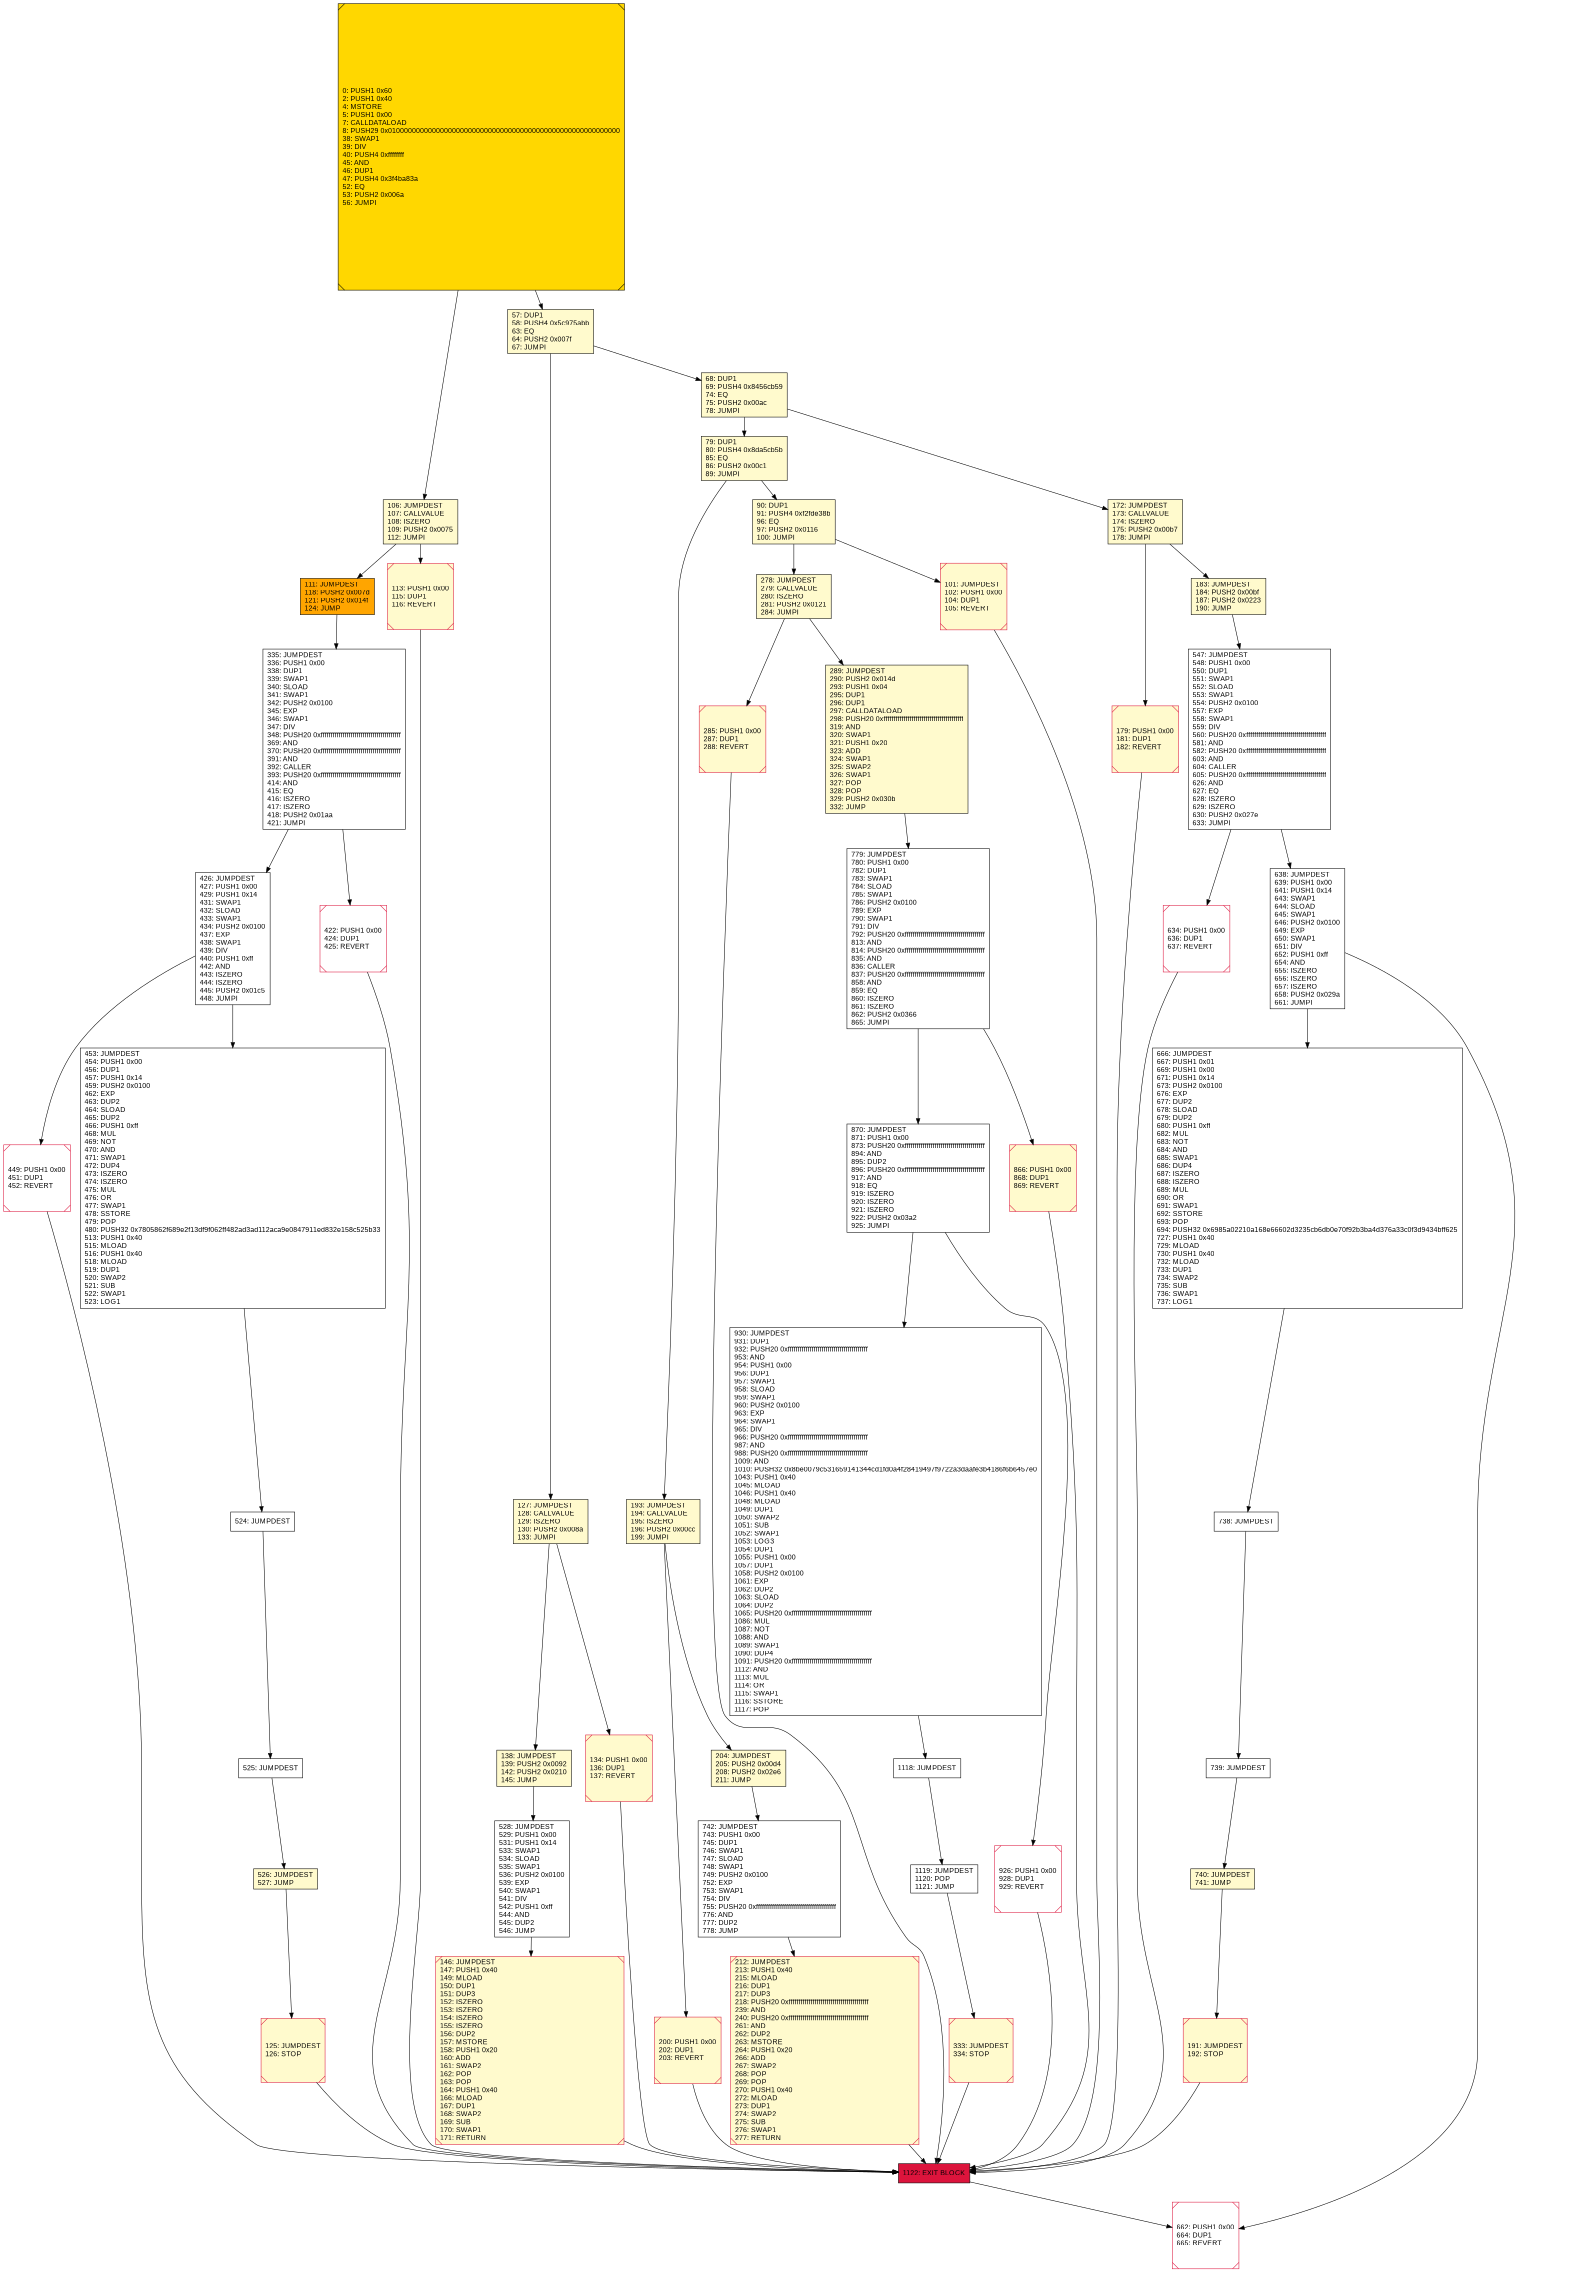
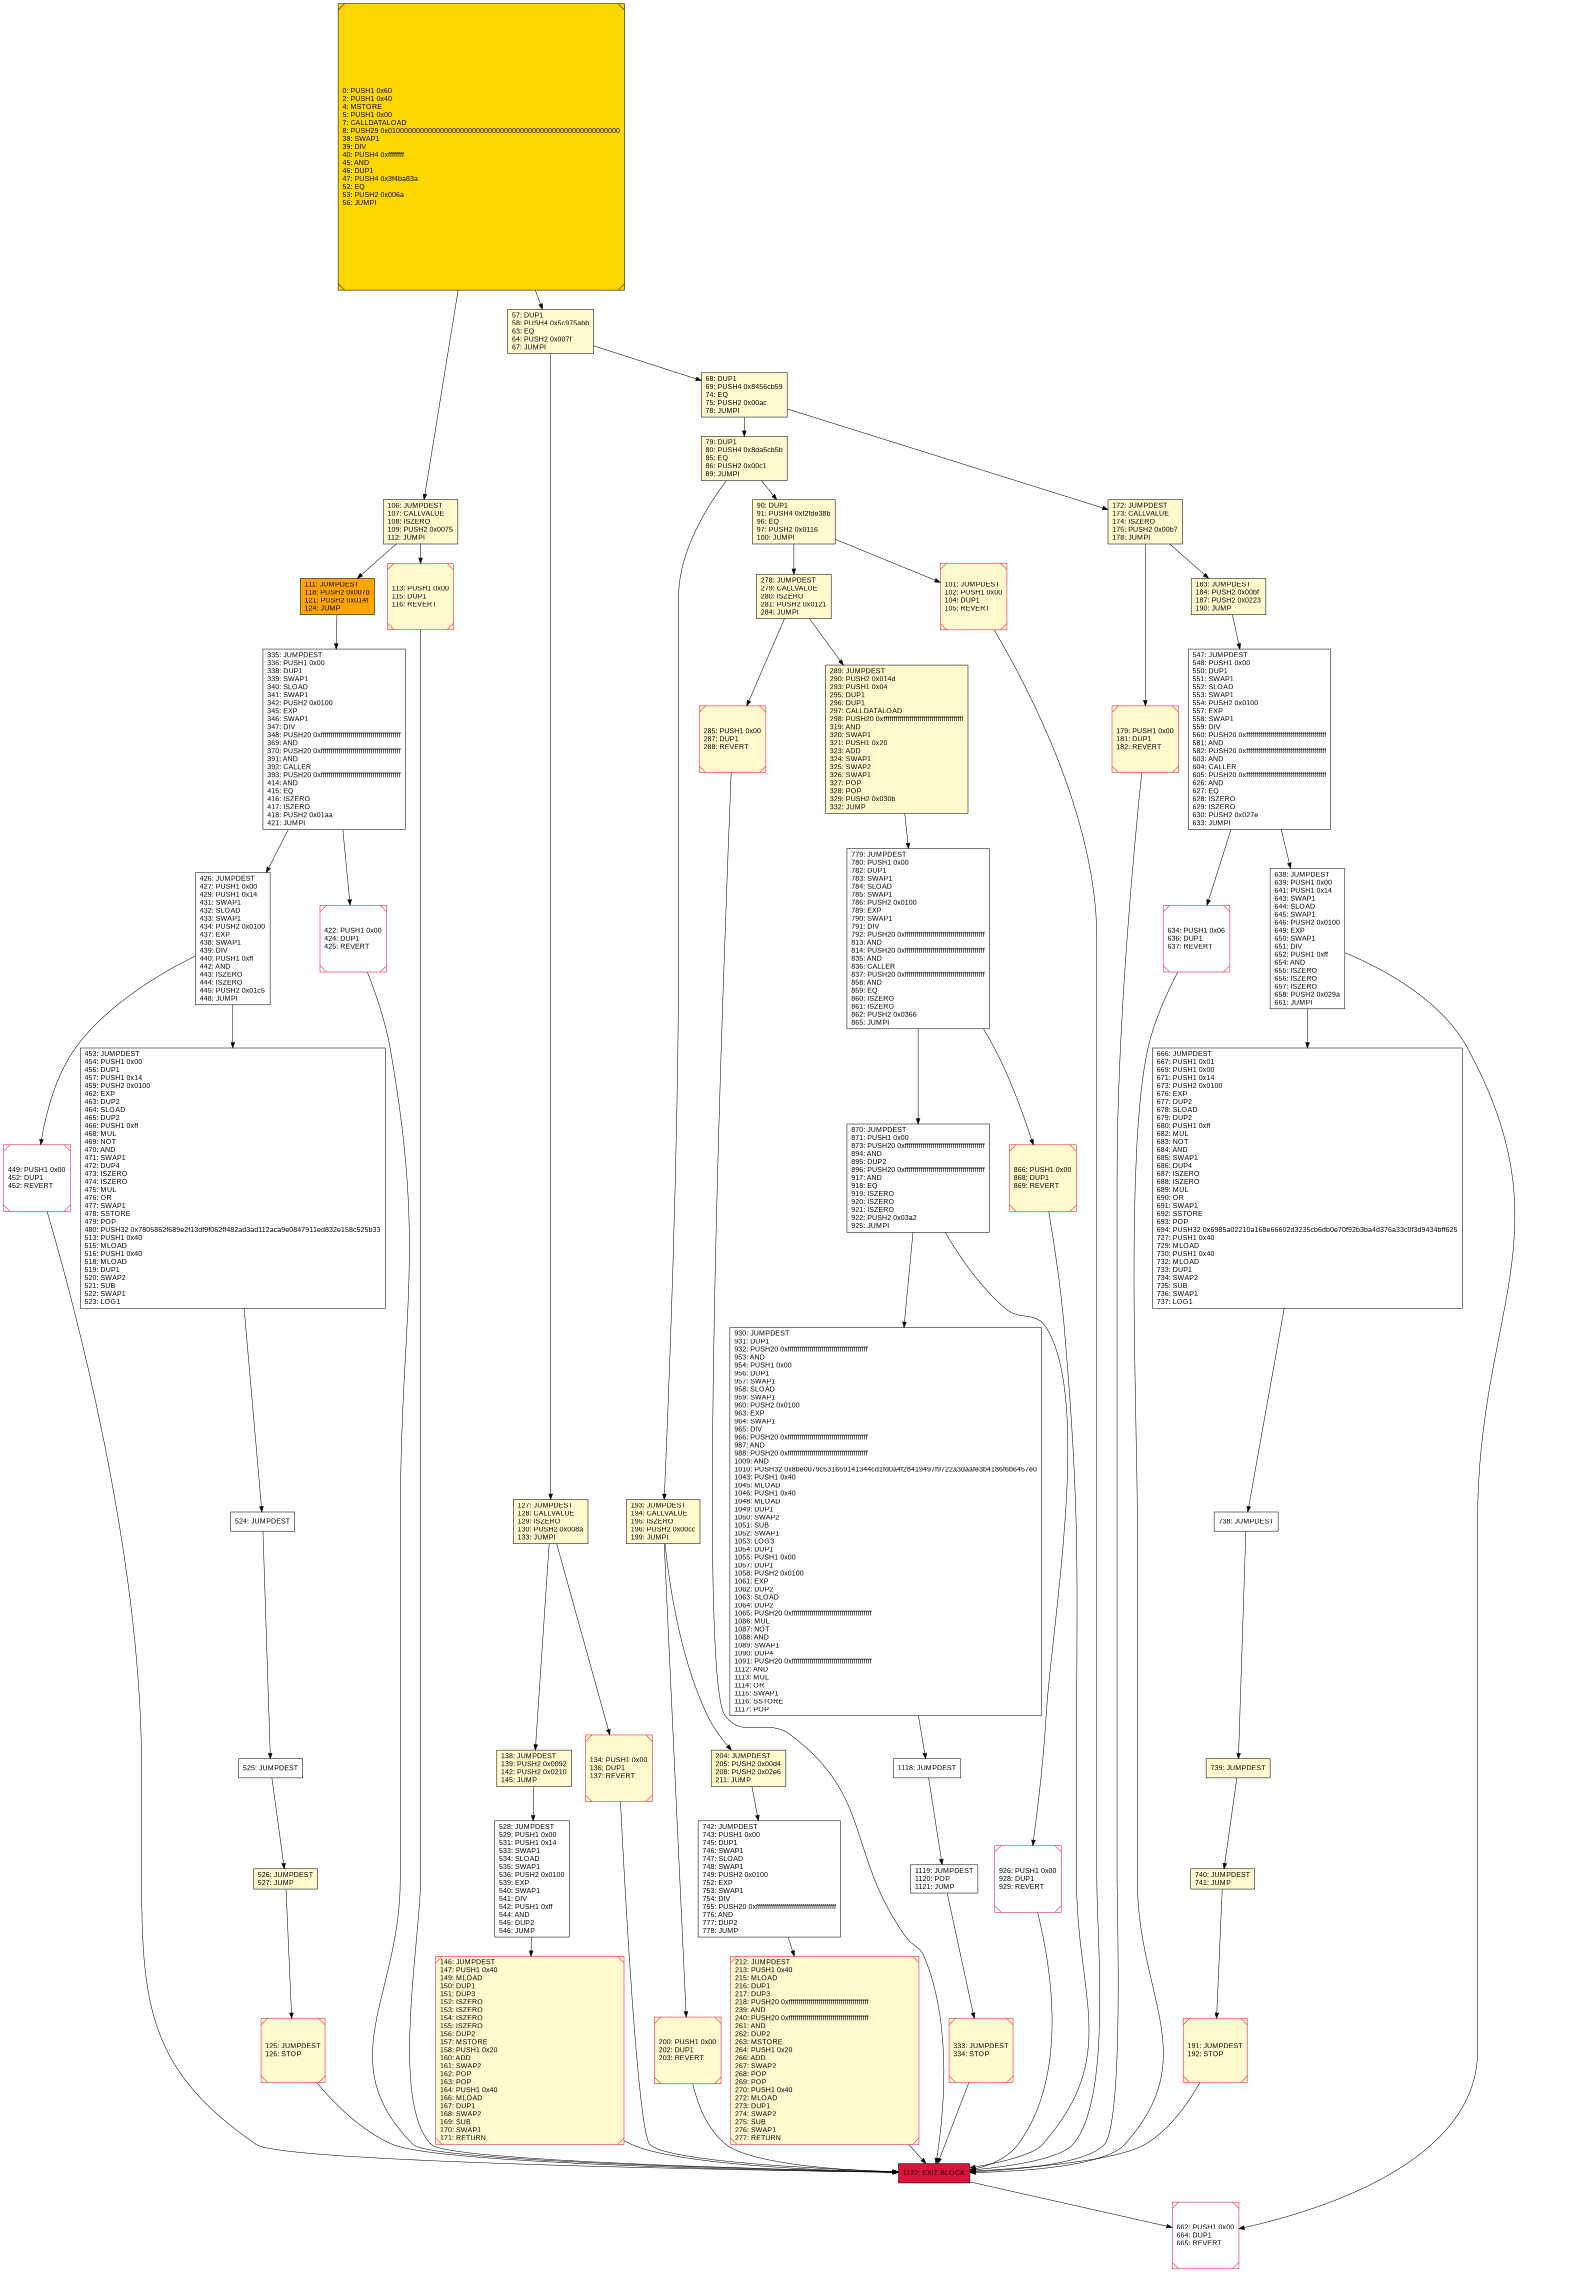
(1197, 939) -> (1197, 939)
(37, 1178) -> (37, 1178)
(1238, 1768) -> (1238, 1768)
